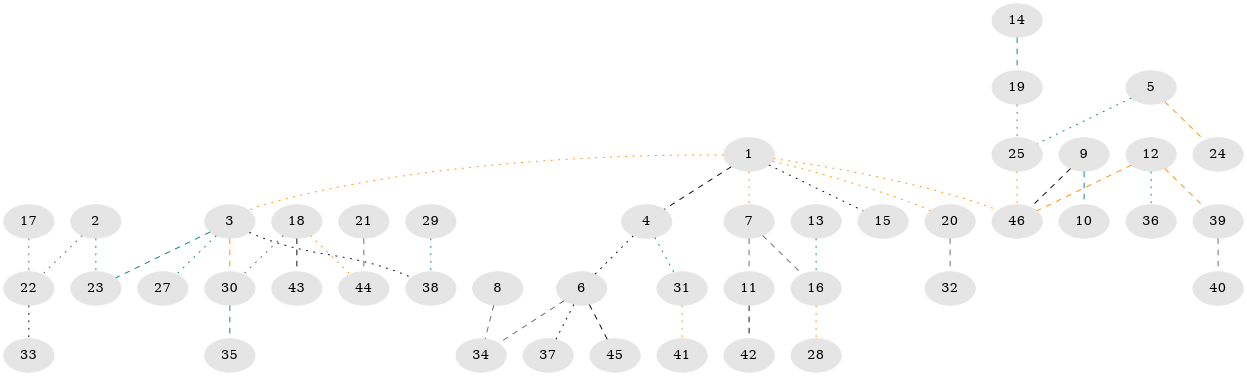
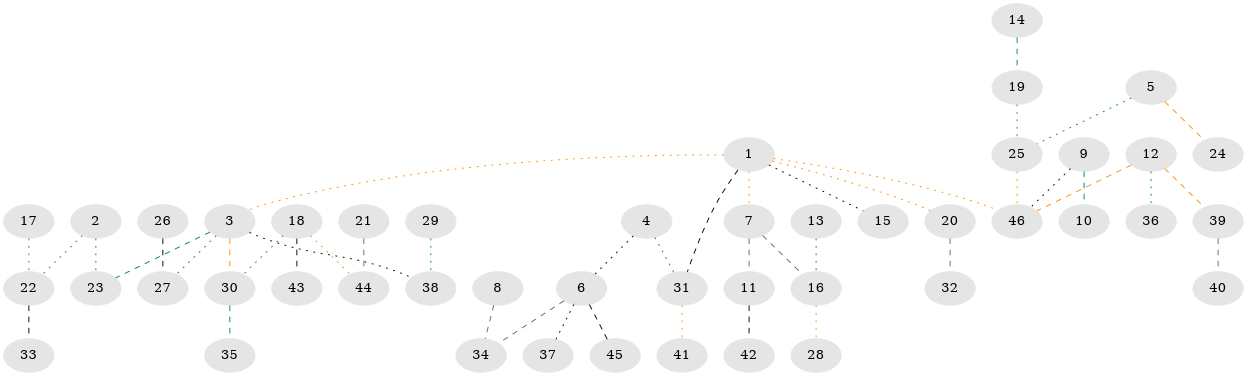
(698, 188) -> (709, 219)
(1051, 188) -> (1051, 188)
none -> (163, 221)
(29, 322) -> (29, 322)
